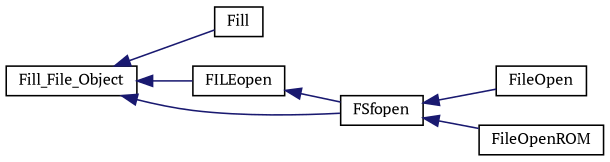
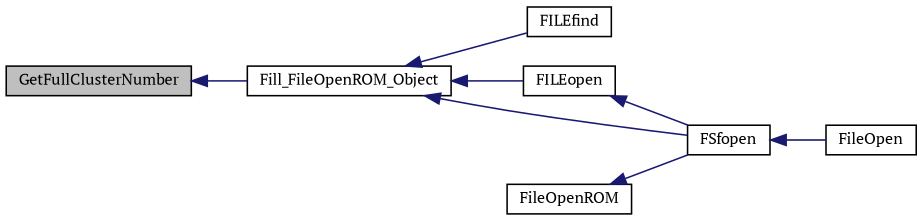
(239, 22) -> (569, 22)
(72, 81) -> (349, 81)
none -> (99, 81)
(459, 125) -> (657, 167)
